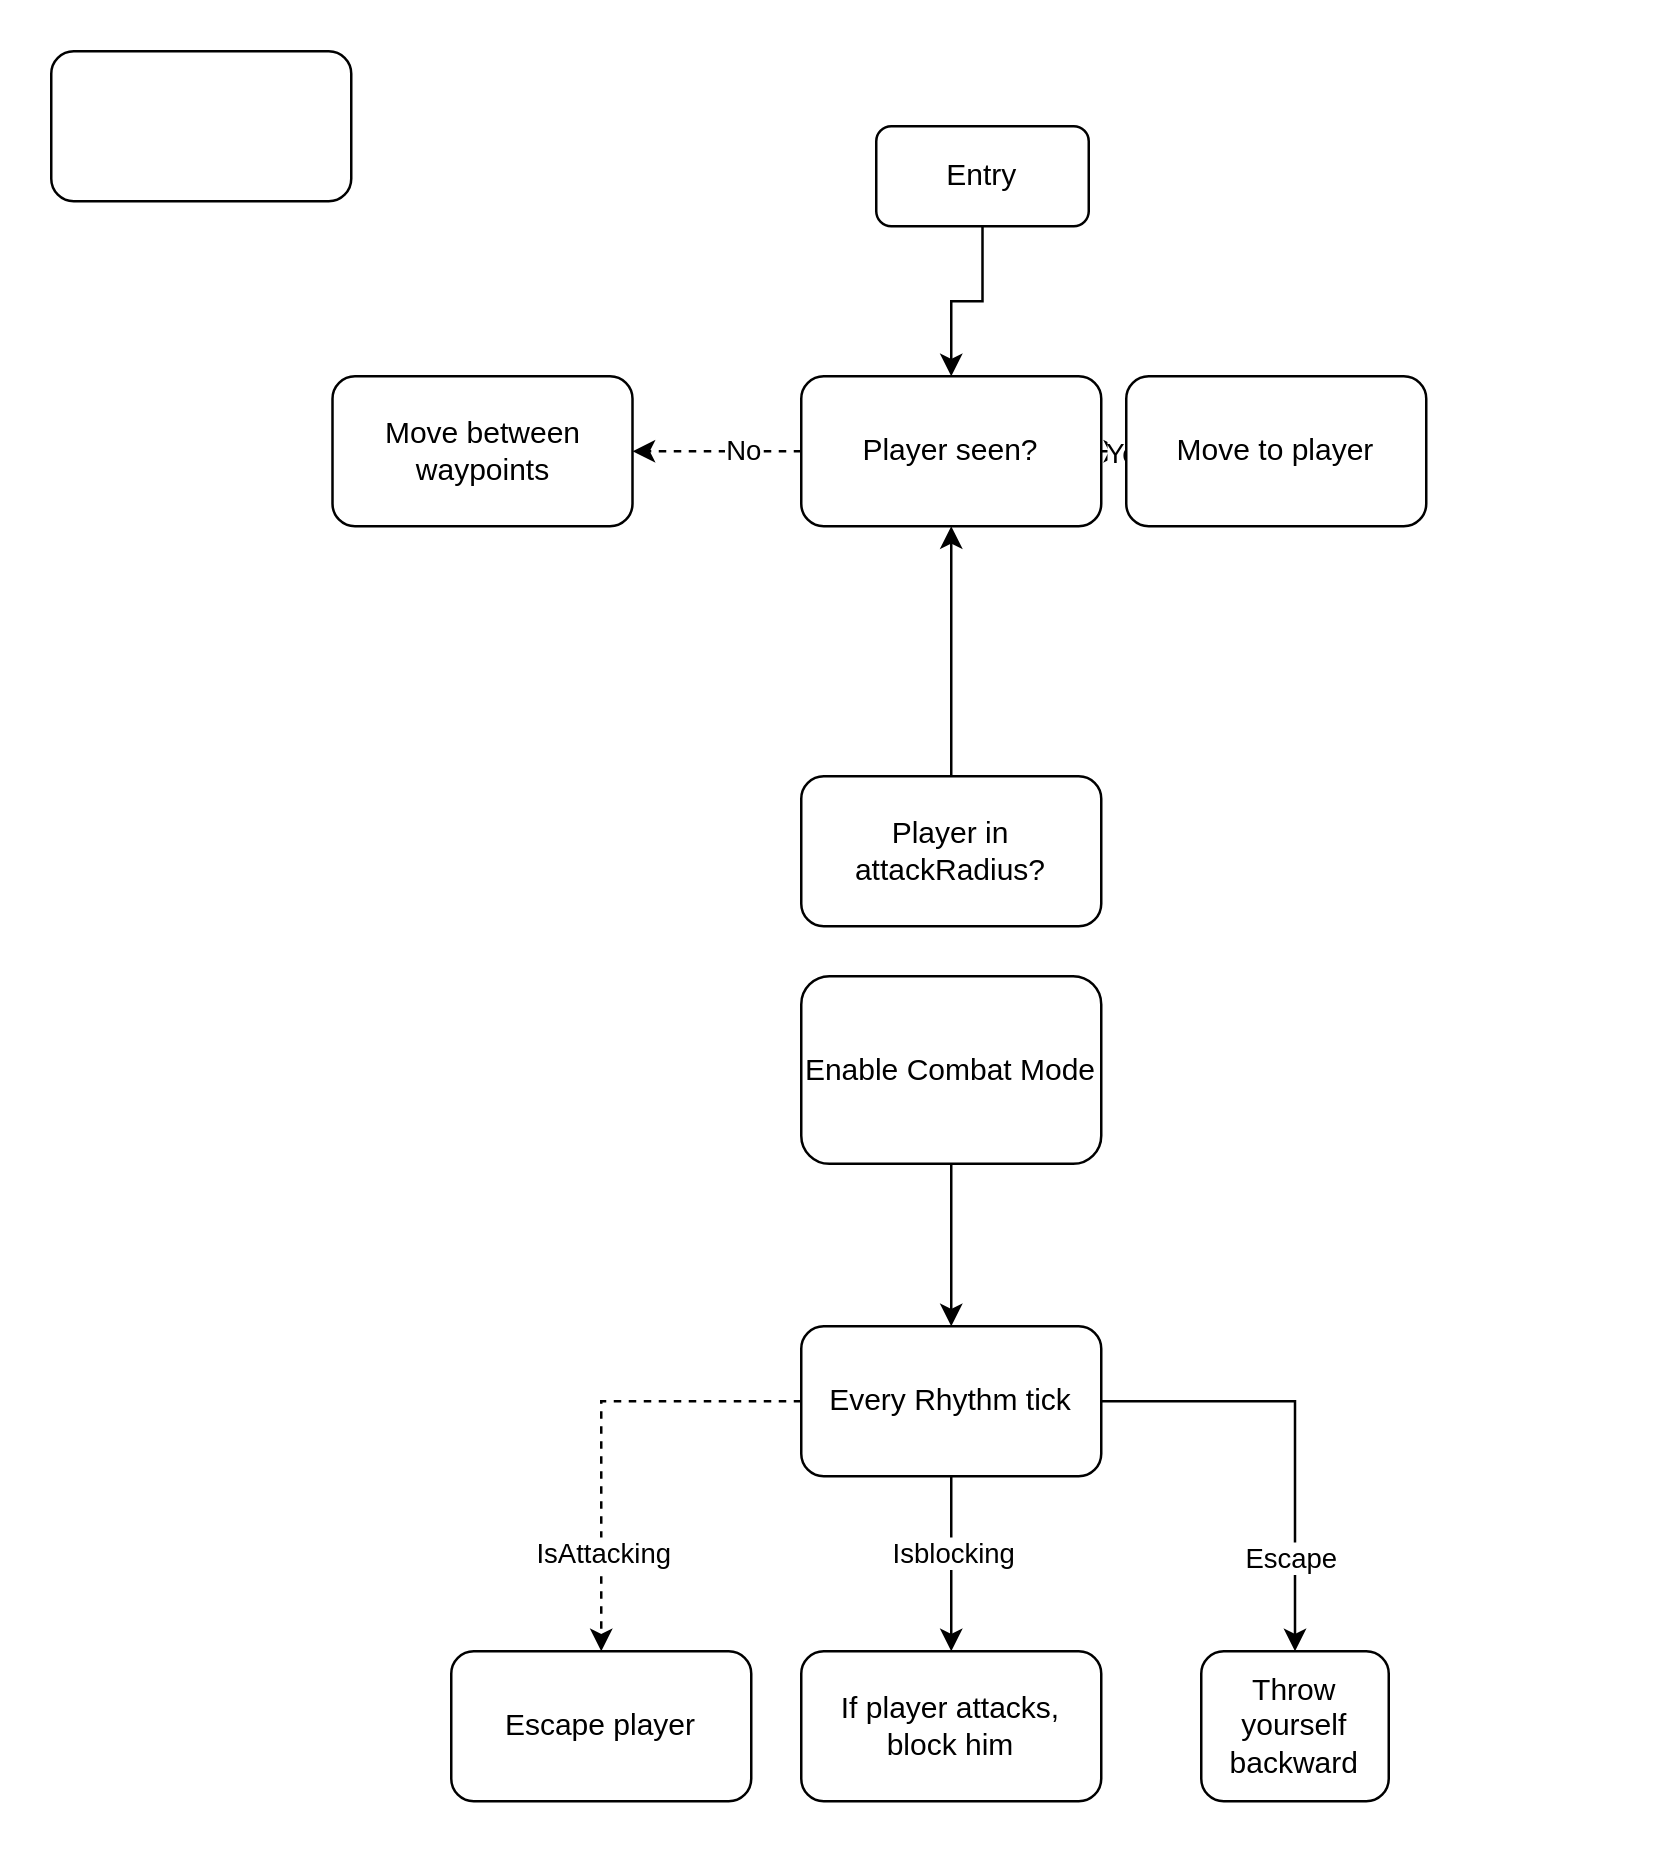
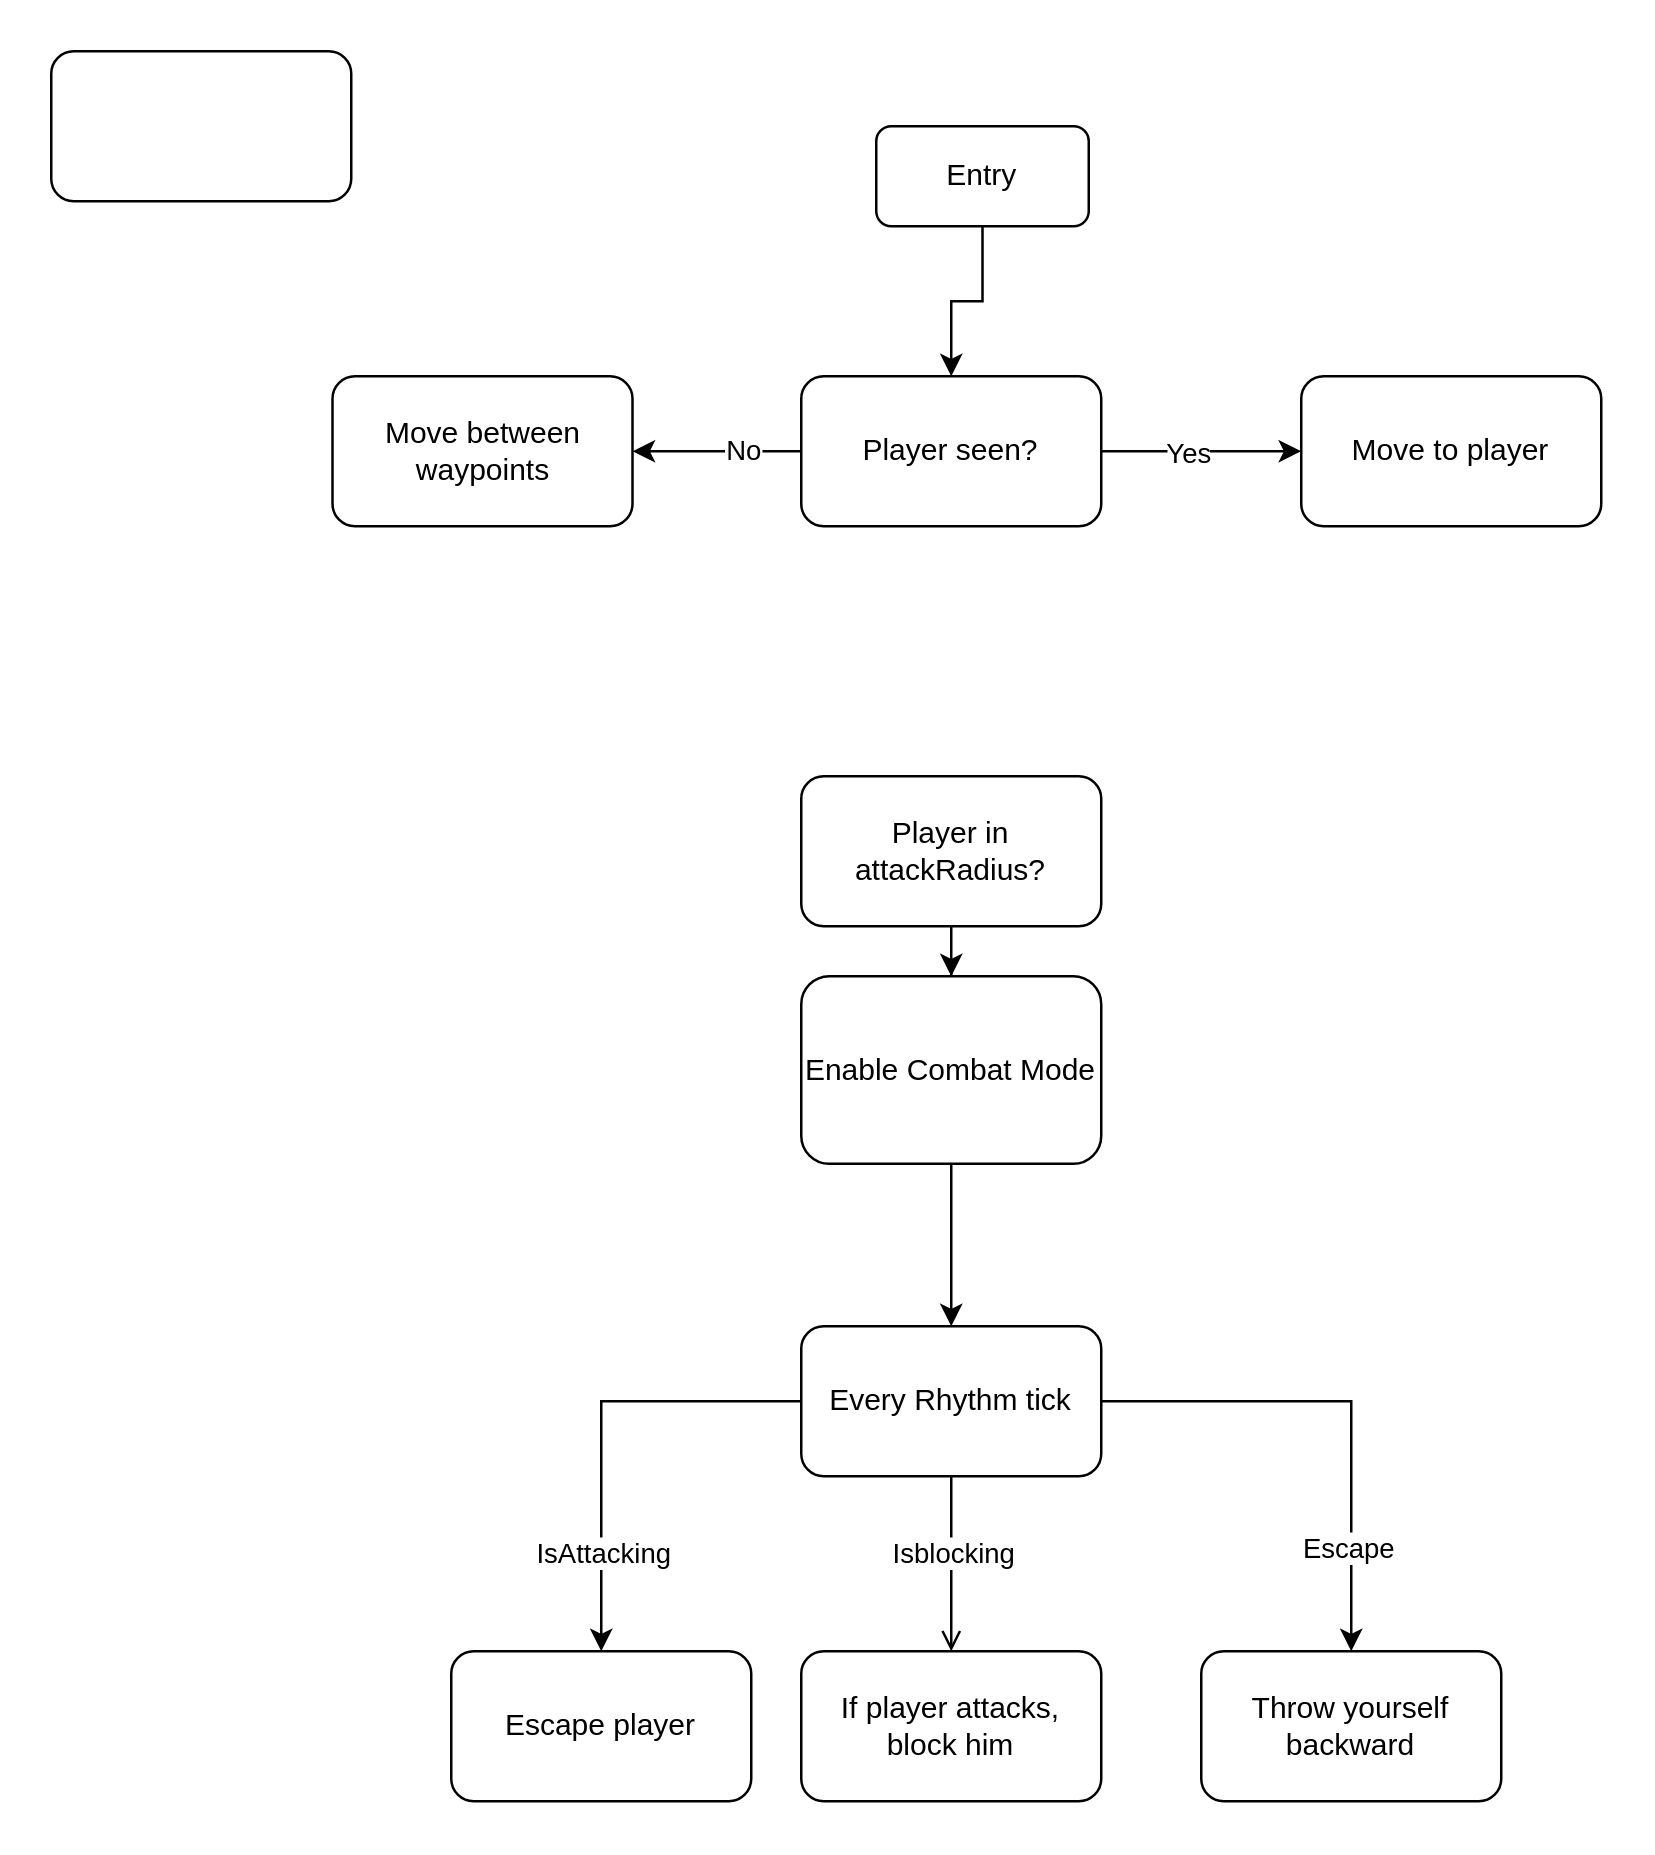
(685, 451) -> (685, 451)
(1276, 451) -> (1451, 451)
(951, 659) -> (951, 959)
(634, 1401) -> (634, 1401)
(951, 1633) -> (951, 1637)
(1295, 1726) -> (1351, 1726)
